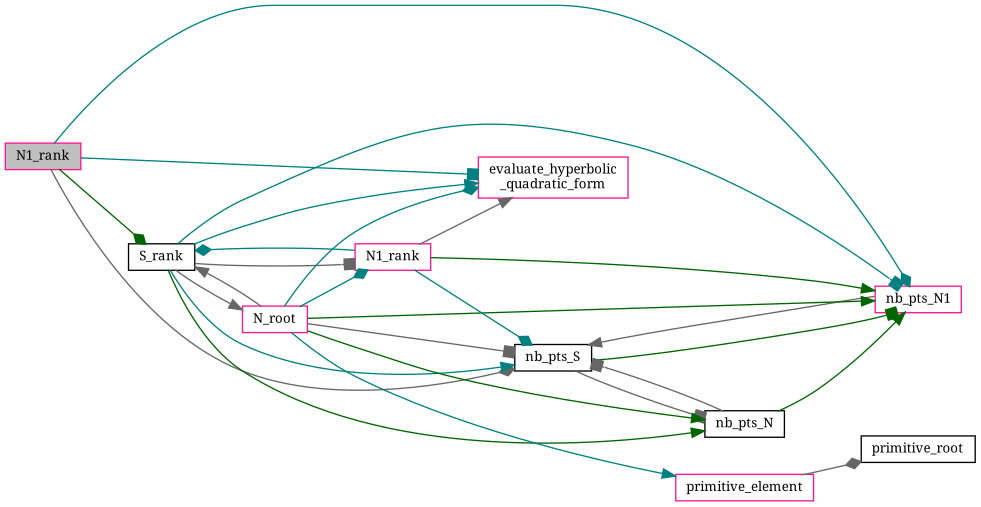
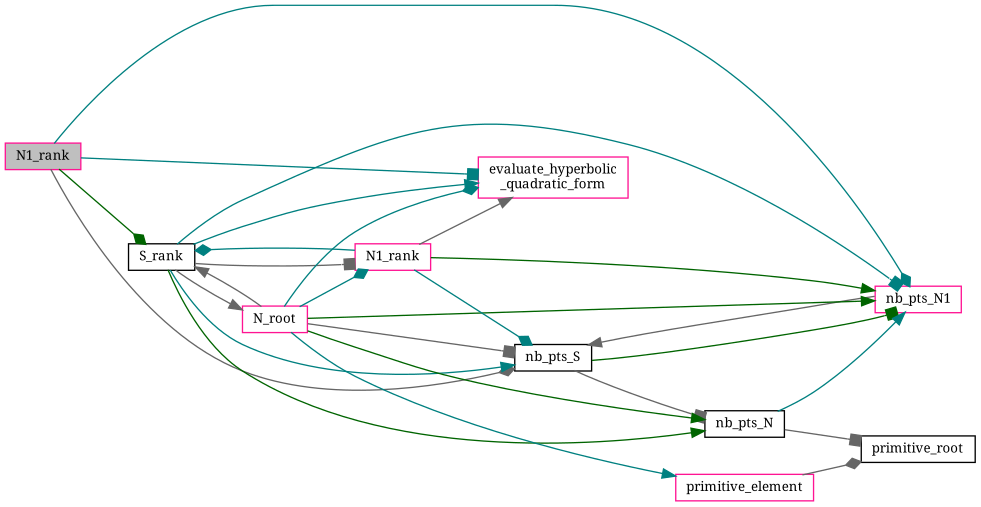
(841, 372) -> (841, 372)
(665, 388) -> (816, 434)
